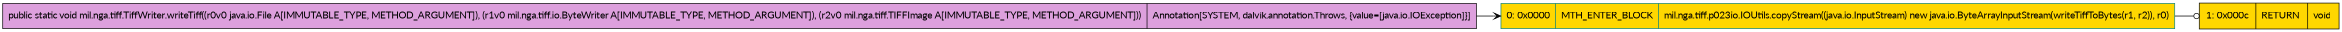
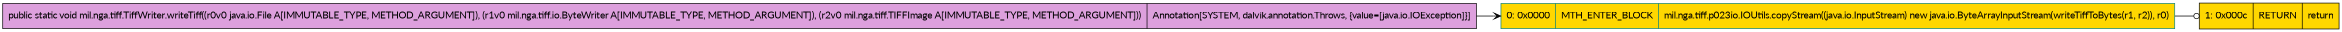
(2322, 16) -> (2321, 16)
